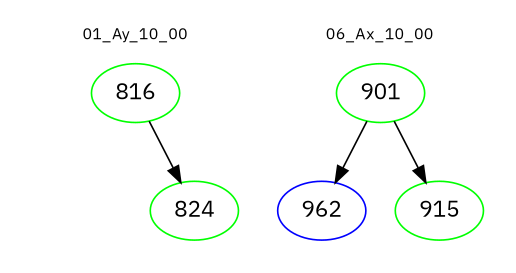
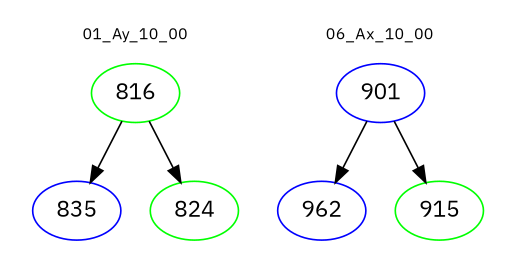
(381, 93) -> (381, 93)
none -> (77, 211)
